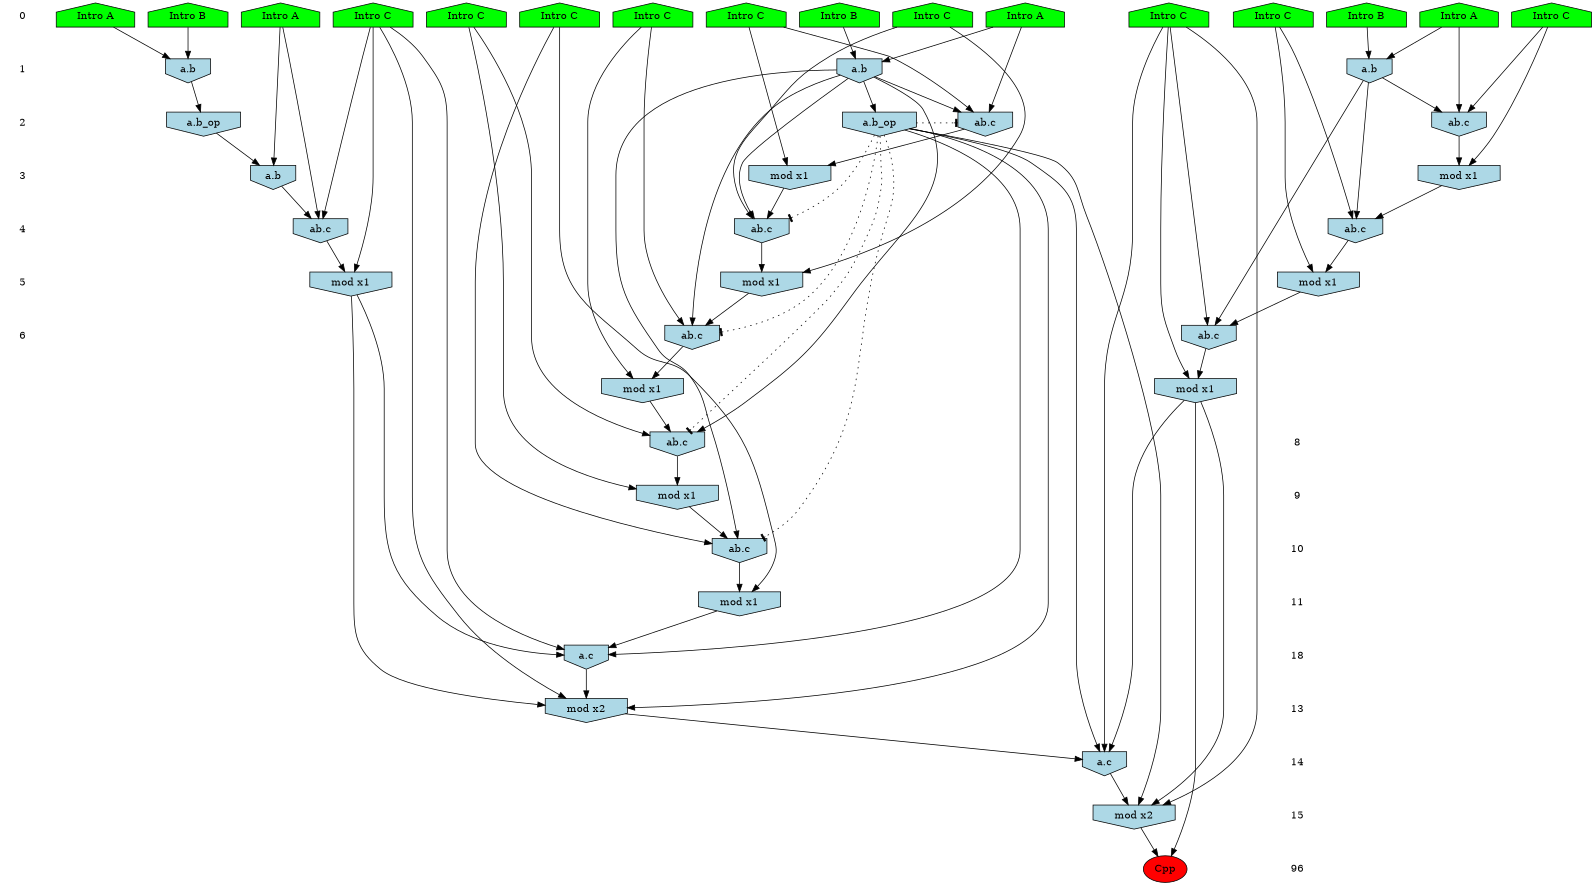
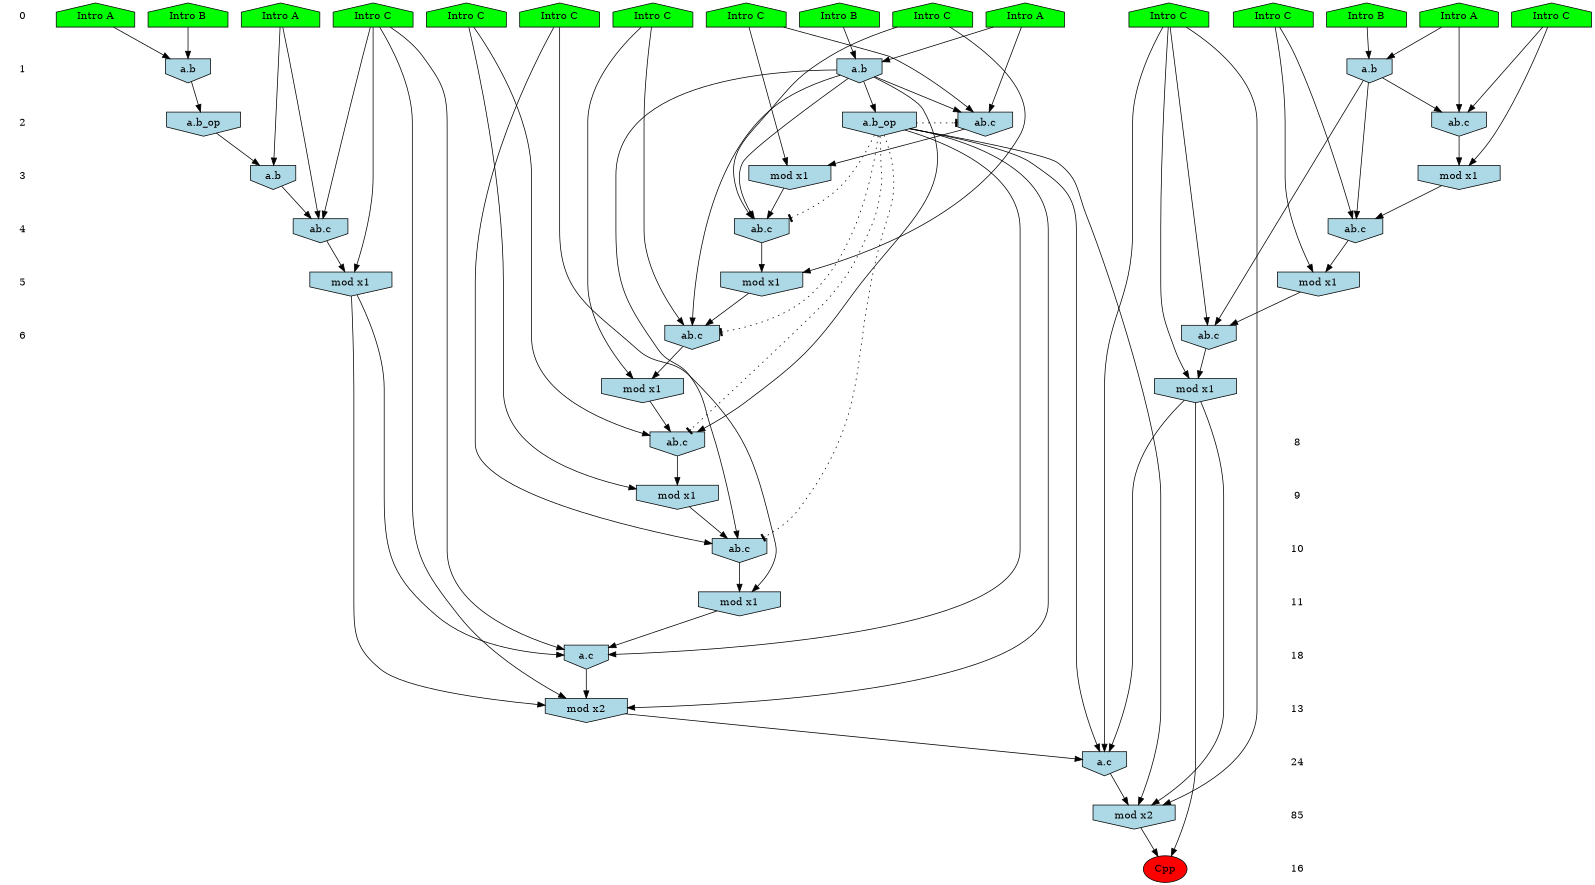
(1298, 762) -> (1298, 762)
(1298, 816) -> (1298, 816)
(1298, 869) -> (1298, 869)
